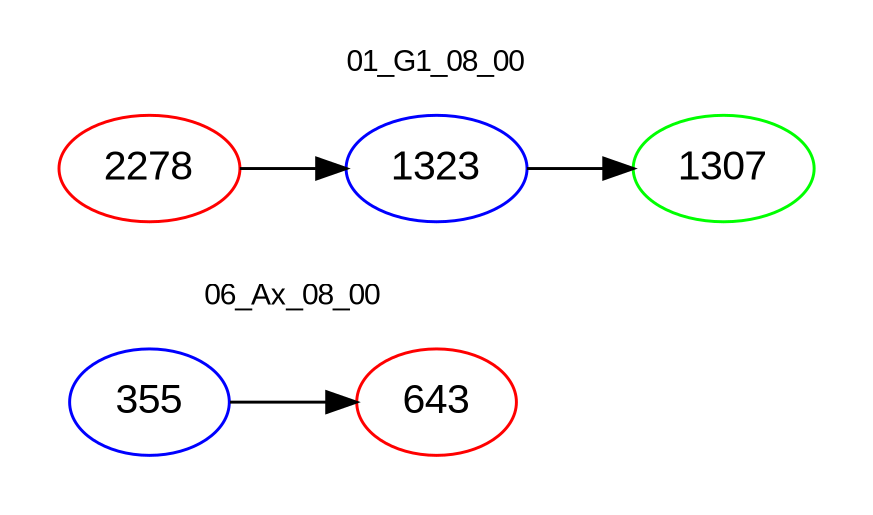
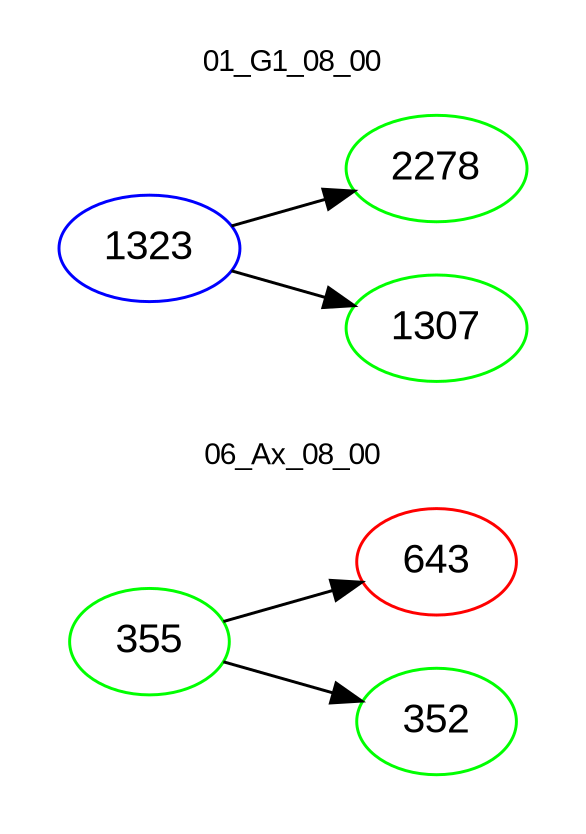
(149, 169) -> (437, 169)
(278, 169) -> (278, 213)
(149, 402) -> (149, 642)
none -> (437, 721)
